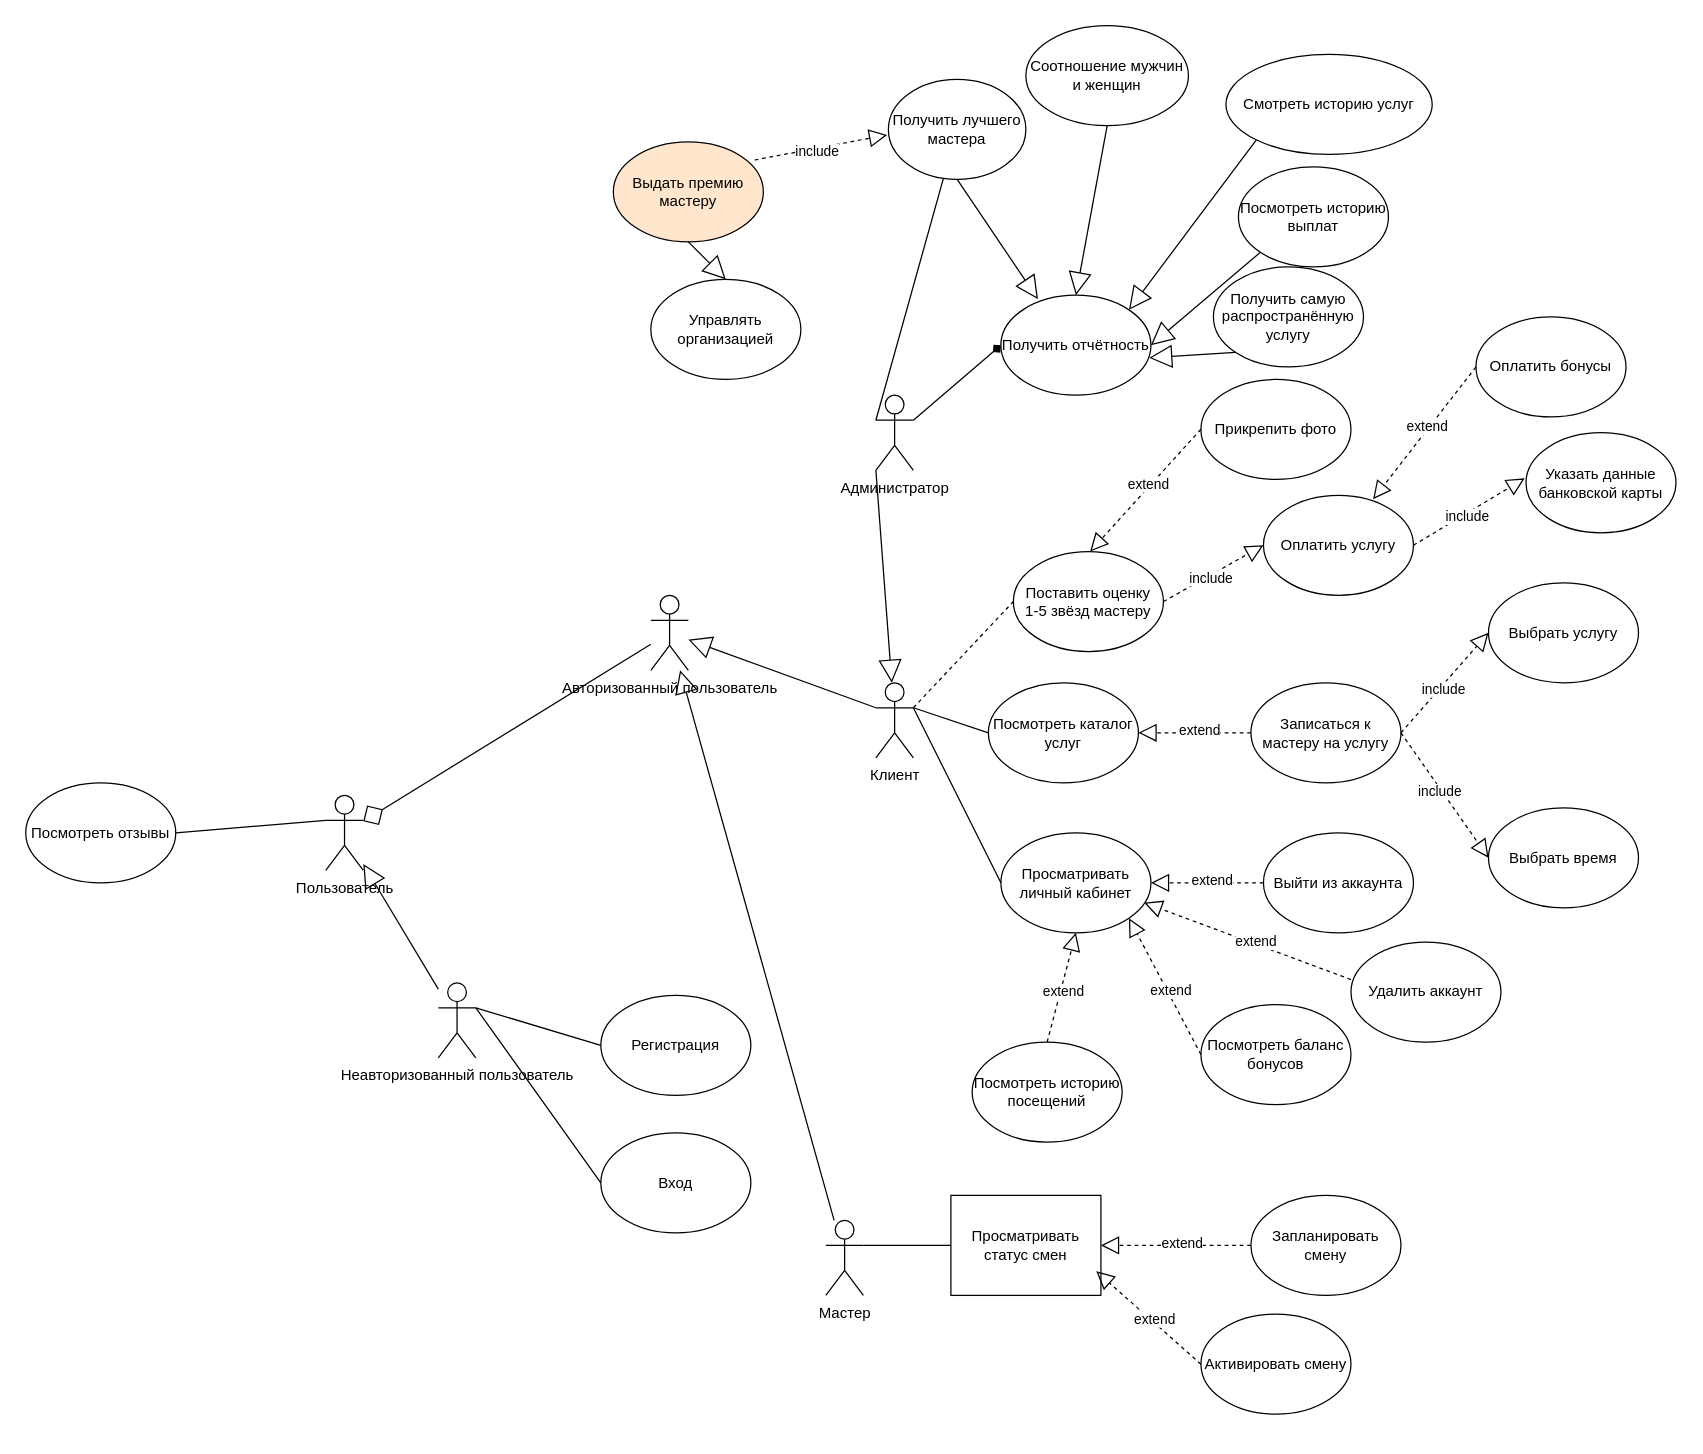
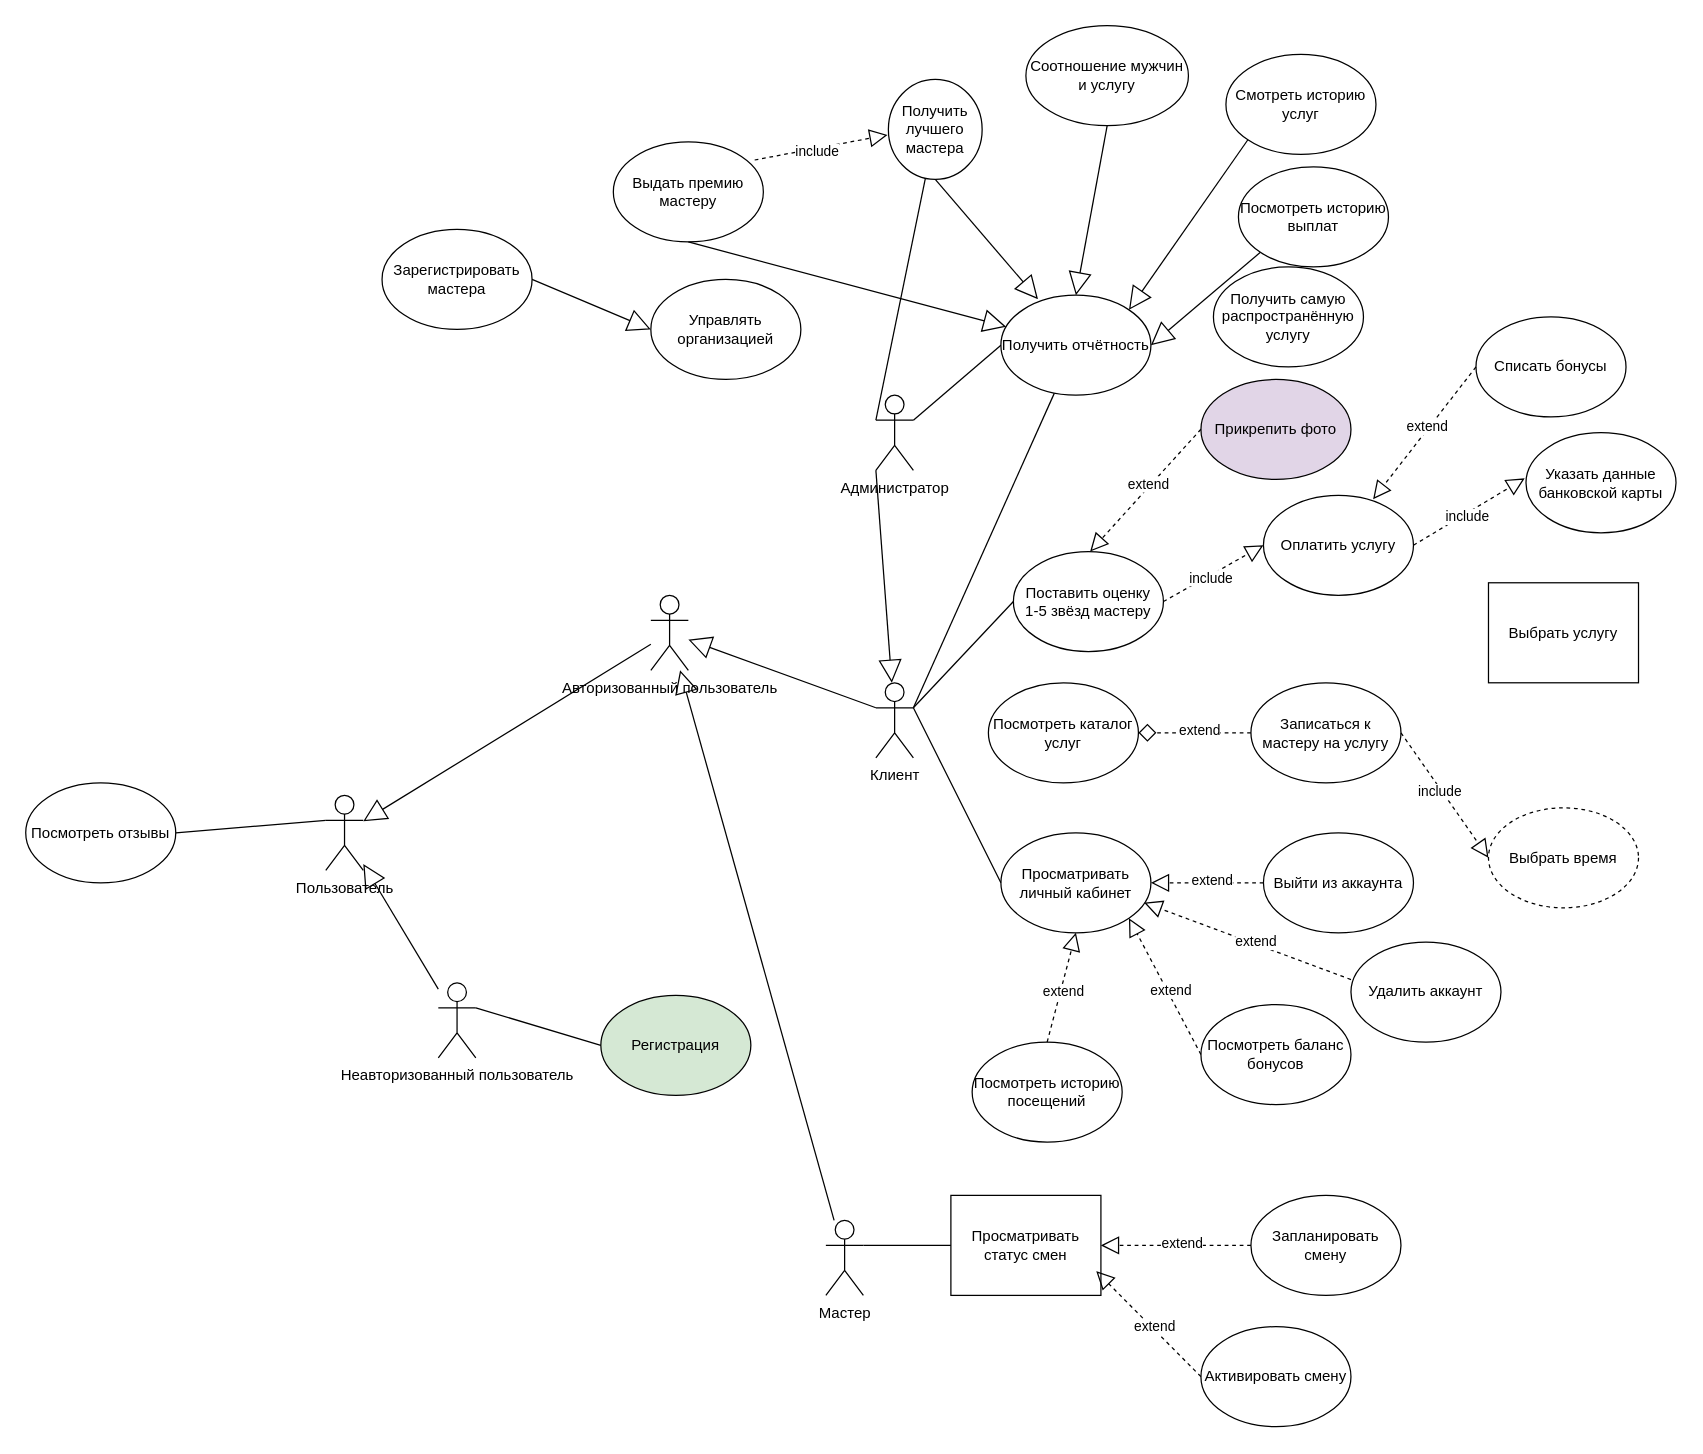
(1107, 76) -> (1107, 76)
(1329, 104) -> (1301, 104)
(957, 129) -> (935, 129)
(688, 192) -> (688, 192)
(699, 253) -> (836, 281)
none -> (457, 279)
none -> (581, 300)
(993, 352) -> (996, 349)
(1204, 354) -> none
(1551, 367) -> (1551, 367)
(1276, 429) -> (1276, 429)
(1563, 633) -> (1563, 633)
(964, 653) -> (964, 653)
(1440, 688) -> none
(952, 721) -> (985, 548)
(1157, 733) -> (1157, 733)
(384, 808) -> (384, 808)
(1563, 858) -> (1563, 858)
(676, 1045) -> (676, 1045)
(539, 1096) -> none
(676, 1183) -> none
(1276, 1364) -> (1276, 1376)
